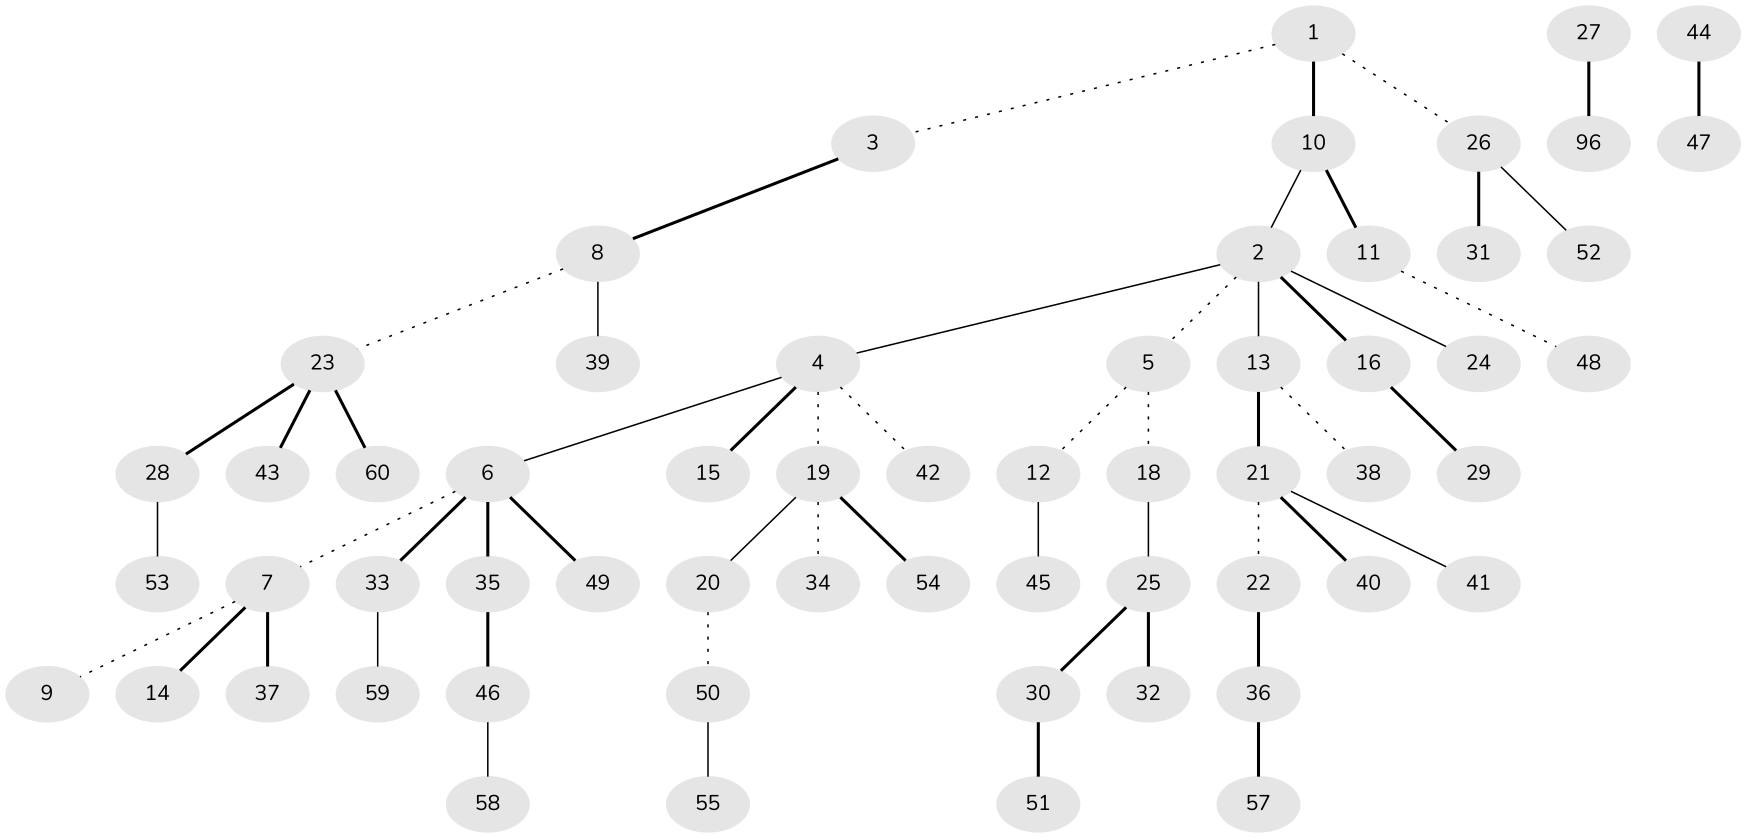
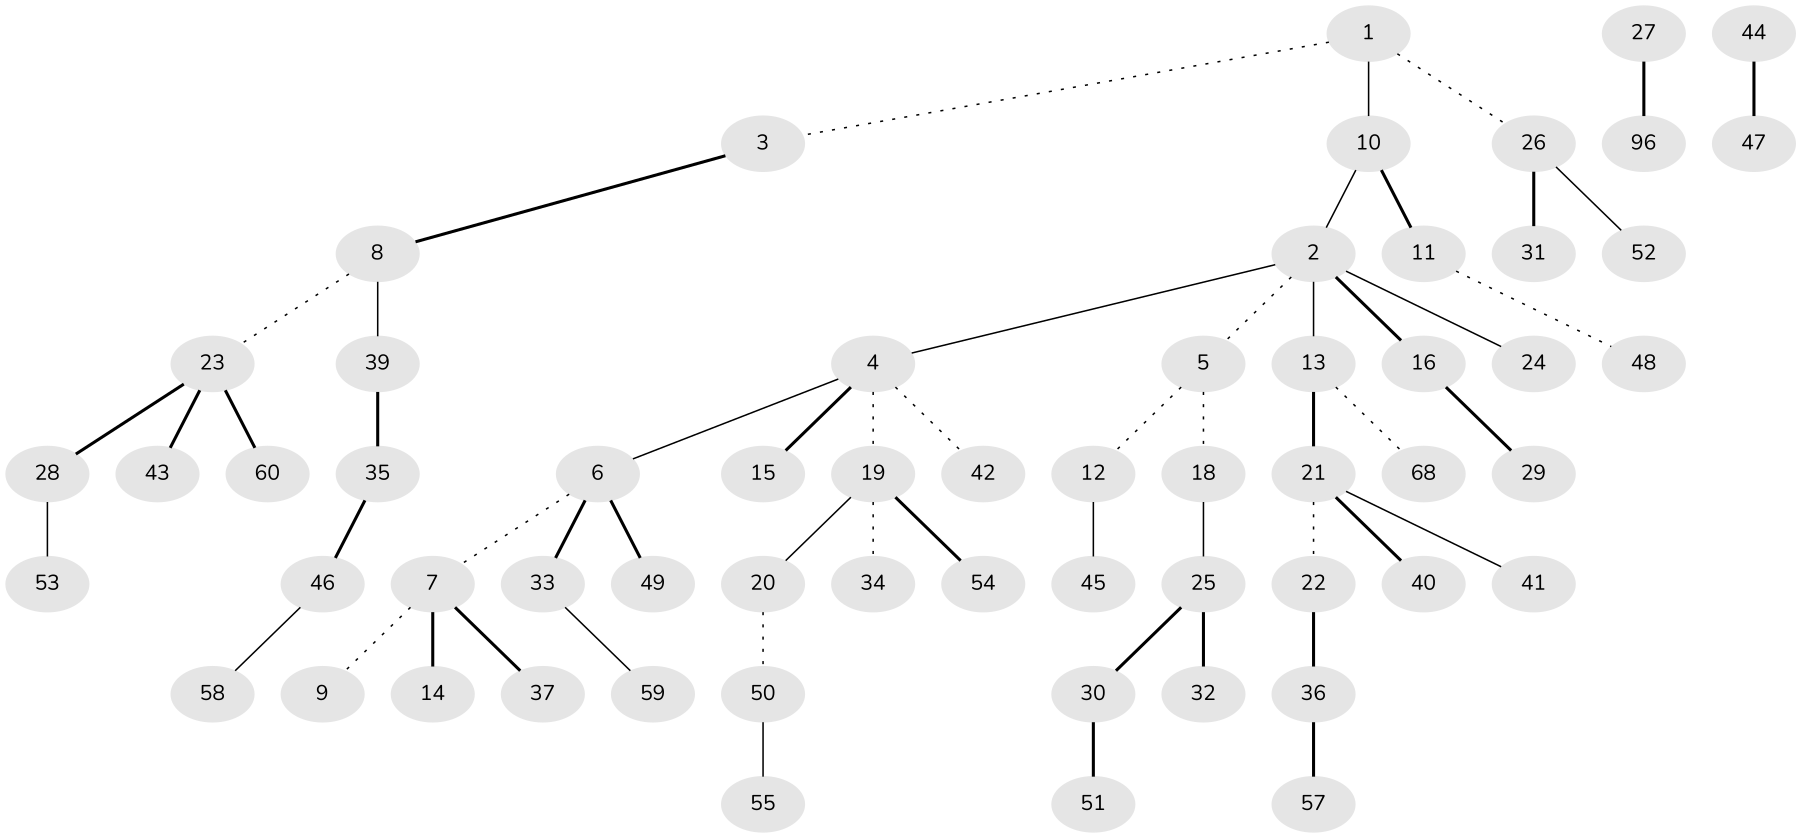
(1314, 89) -> (1369, 89)
(1369, 474) -> (1424, 474)
(488, 529) -> (378, 419)
